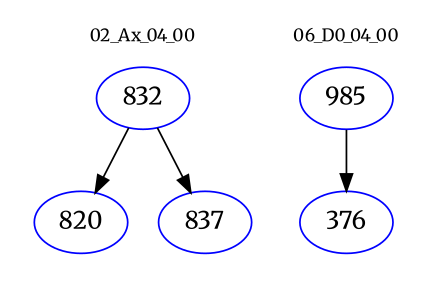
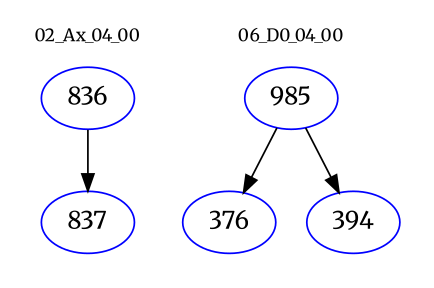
(143, 98) -> (88, 98)
(81, 222) -> none
none -> (353, 222)
